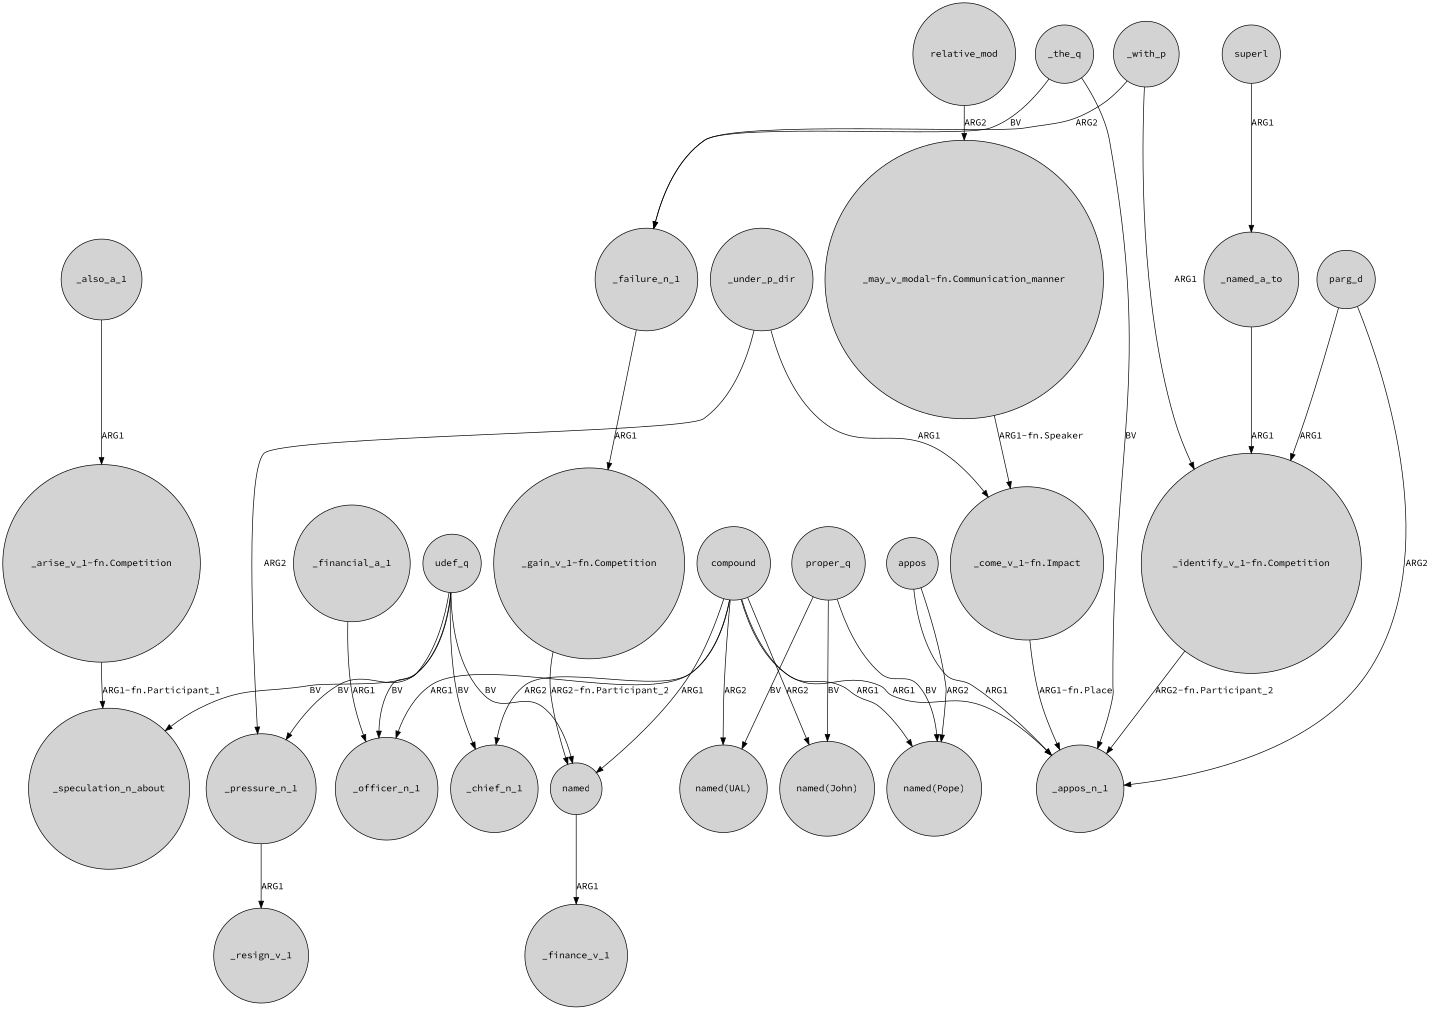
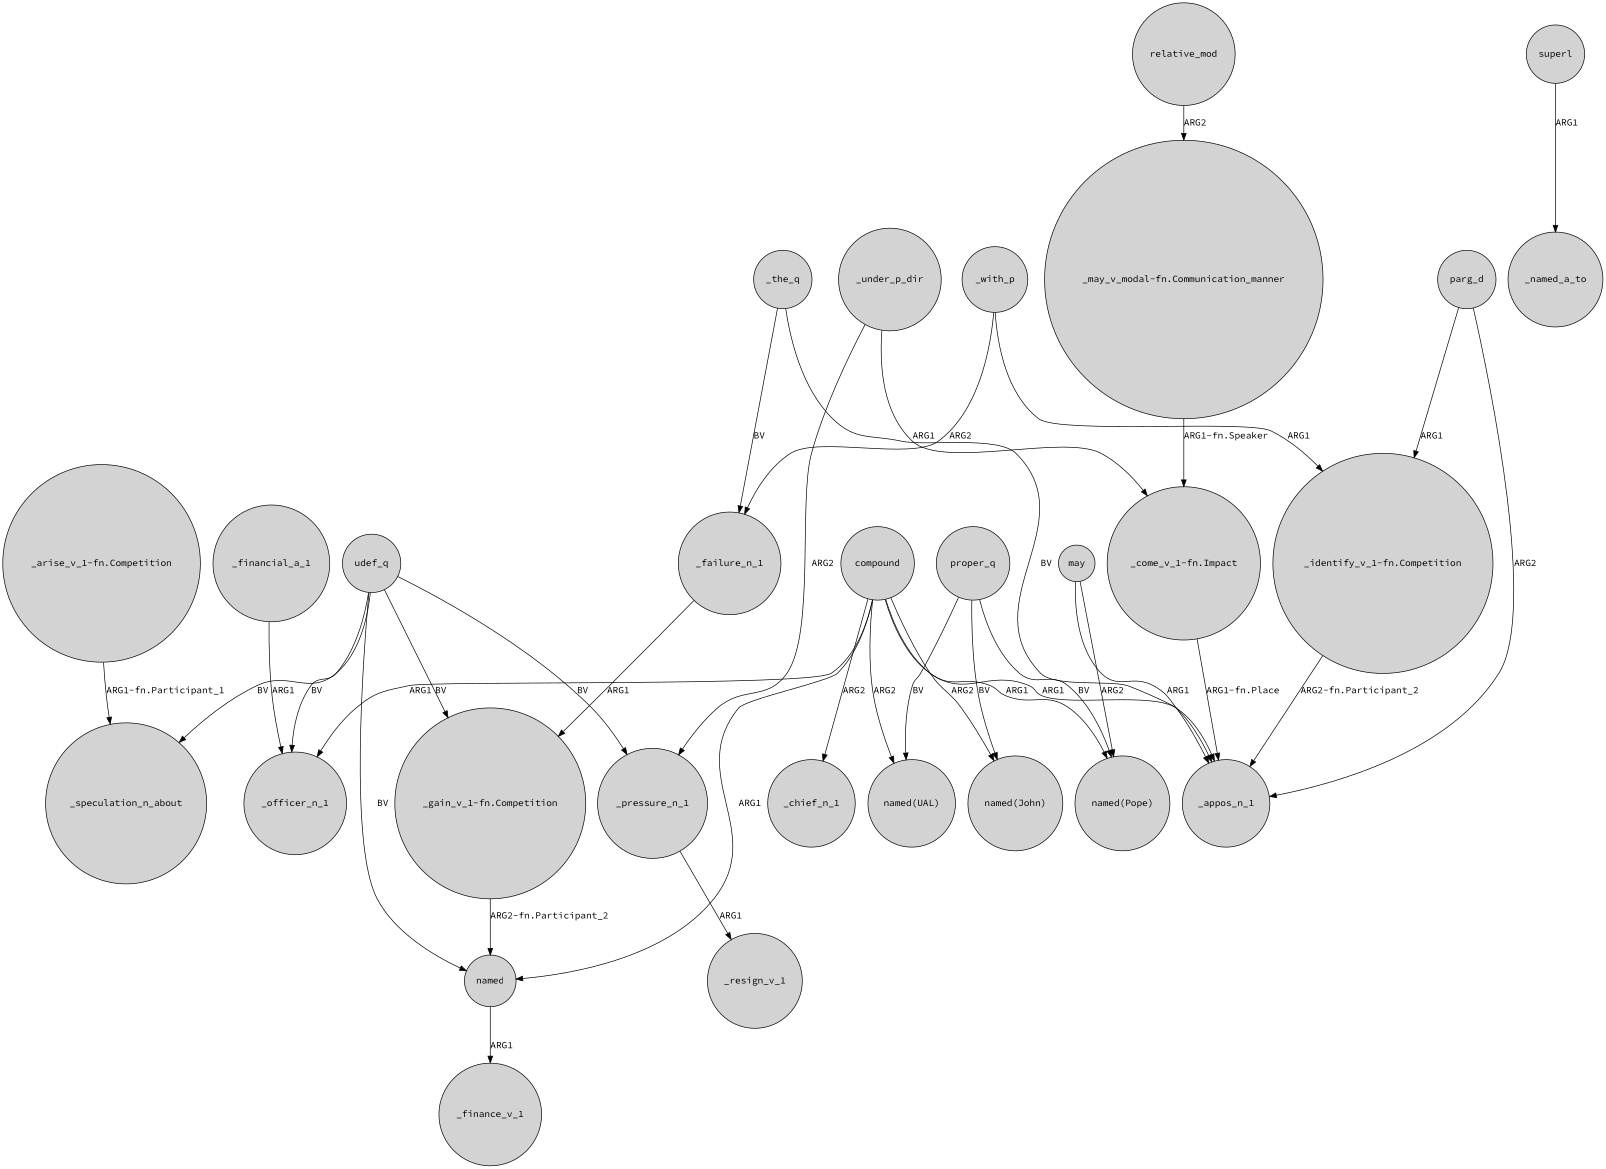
(102, 280) -> none
(1251, 387) -> none
(912, 563) -> (1077, 563)
(453, 669) -> (415, 651)
